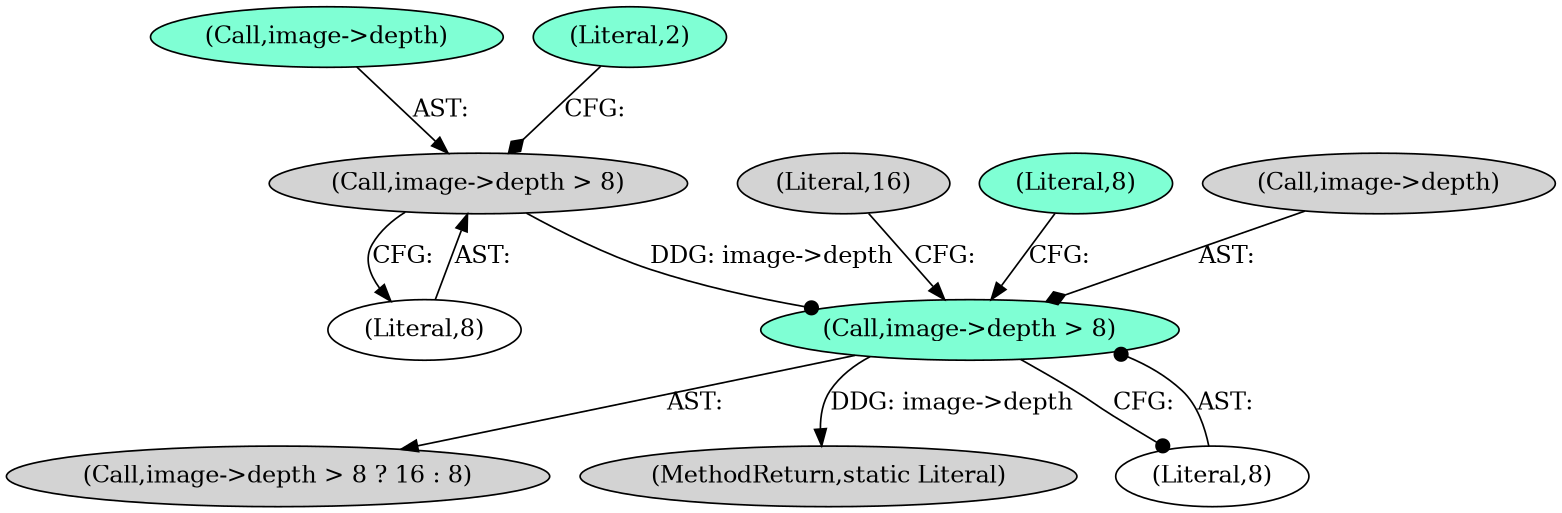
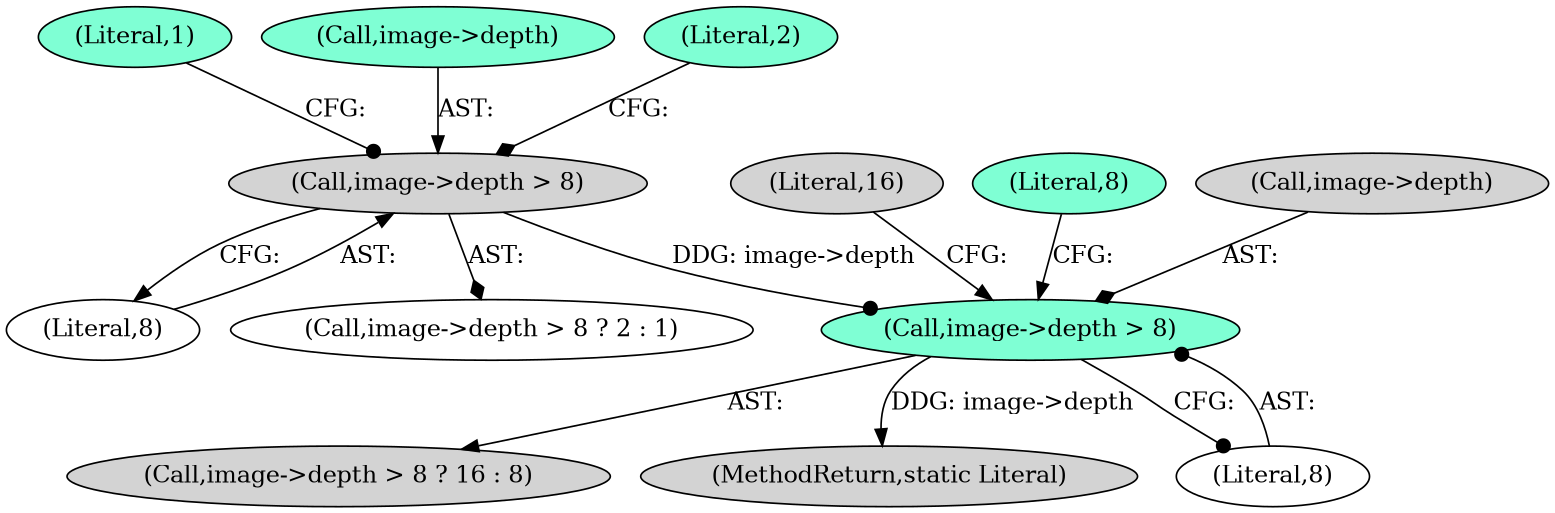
none -> (135, 37)
none -> (492, 330)
